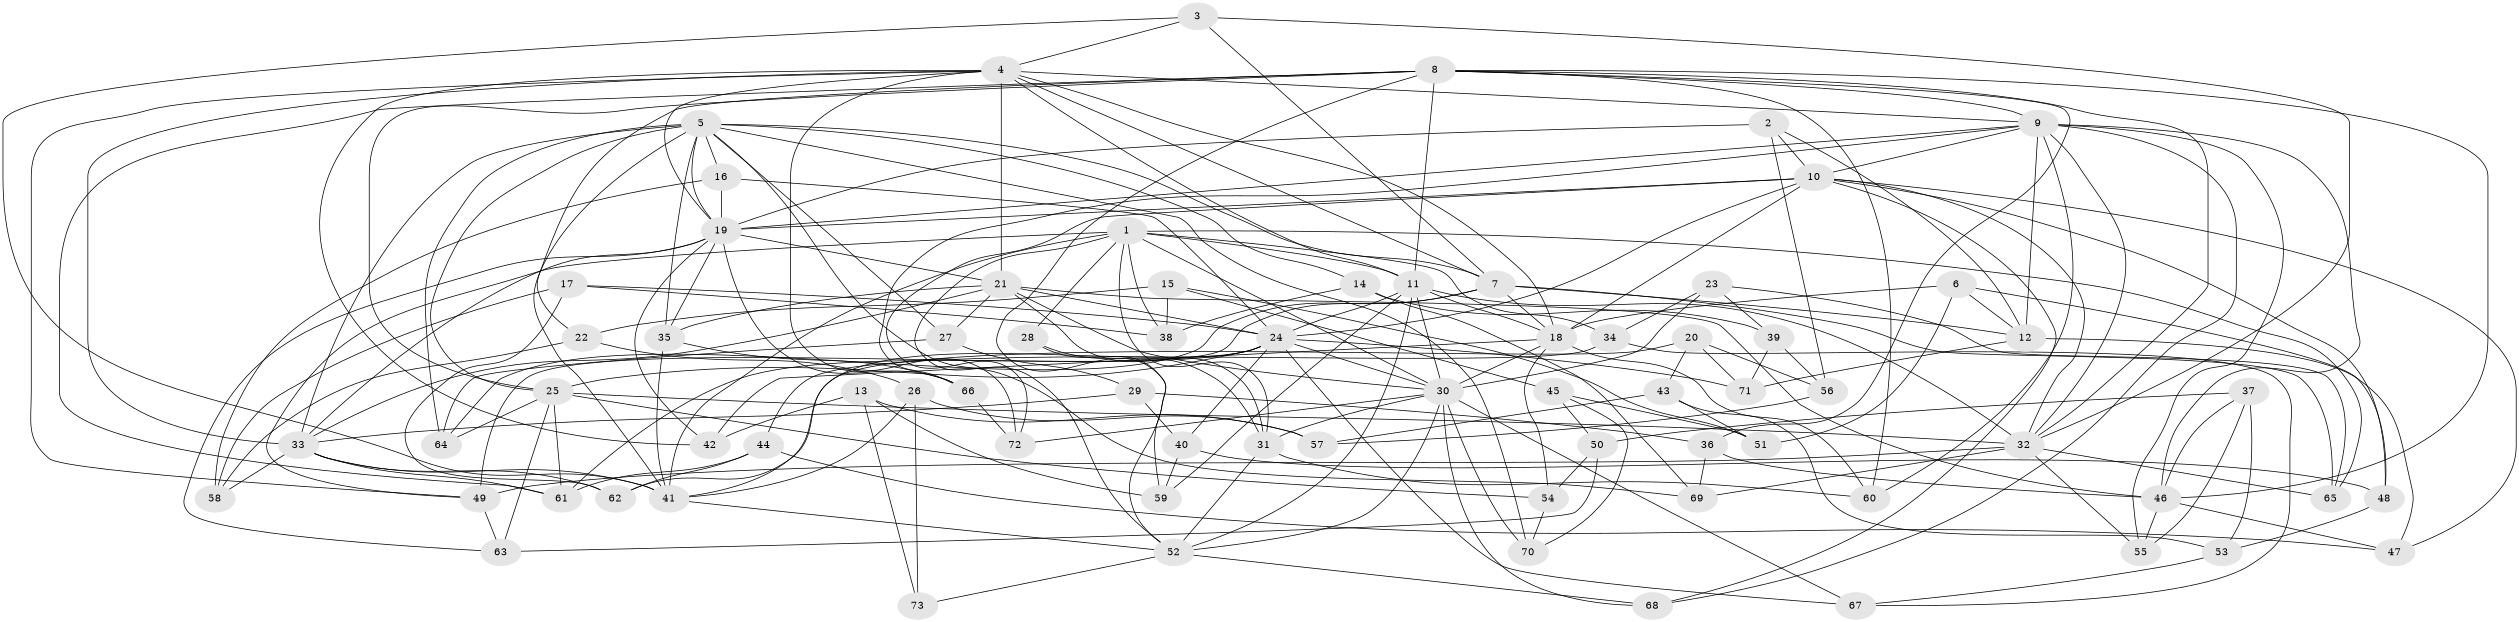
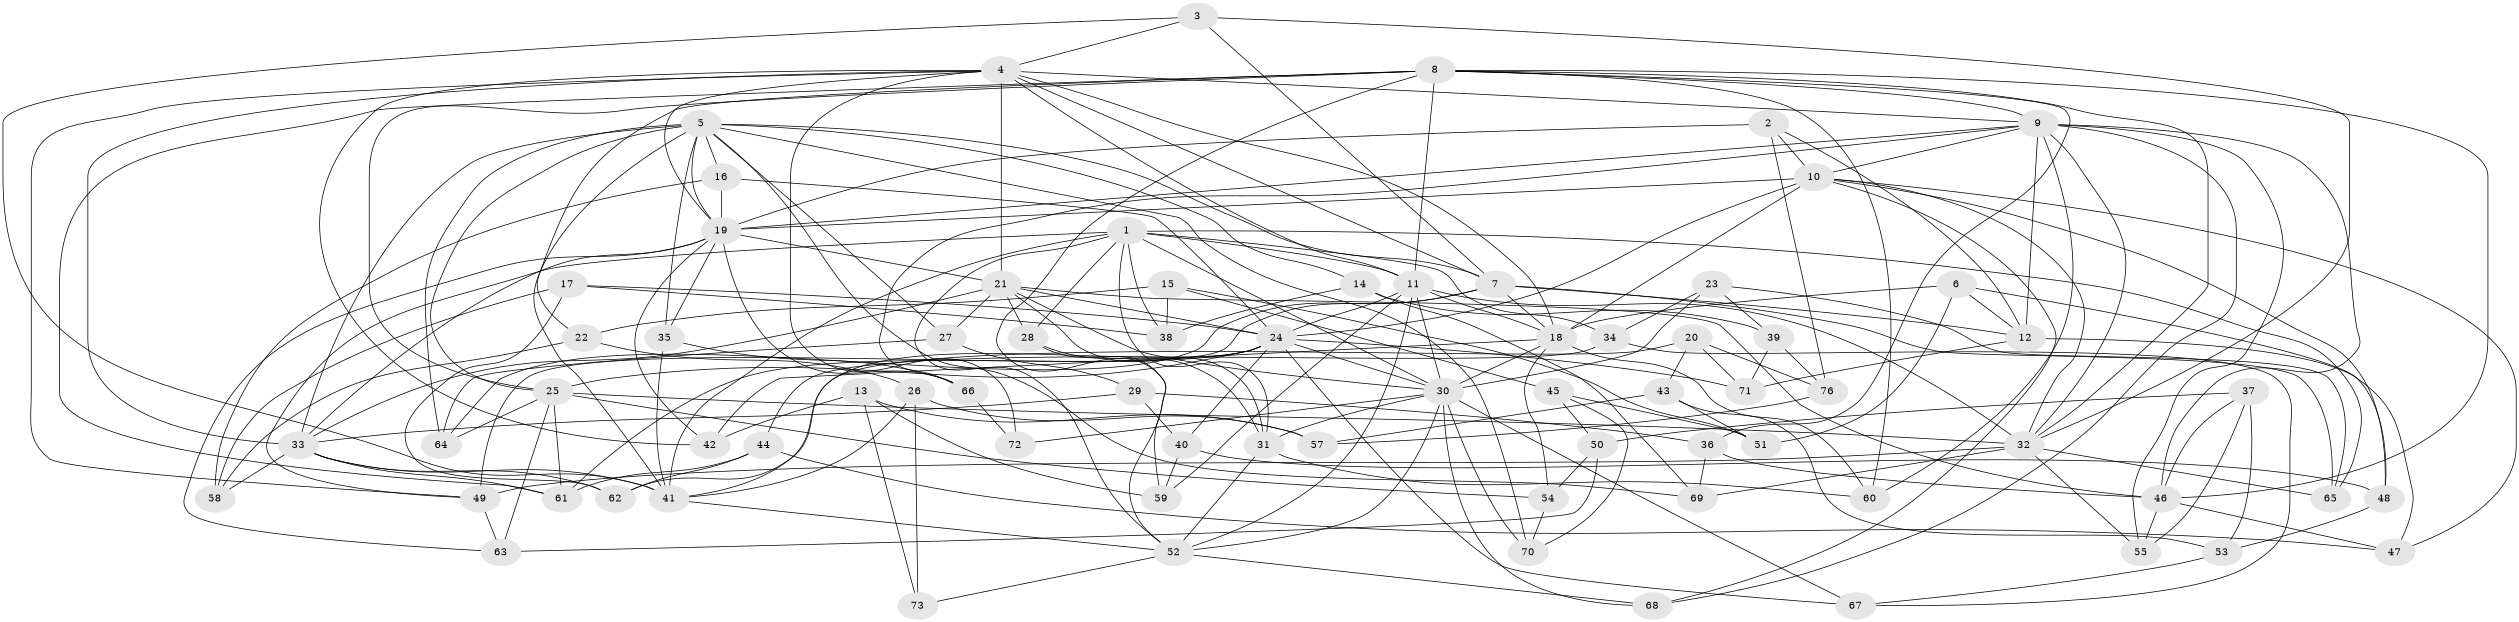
(1072, 228) -> none
(875, 294) -> (1016, 313)
(1828, 392) -> (1828, 392)
